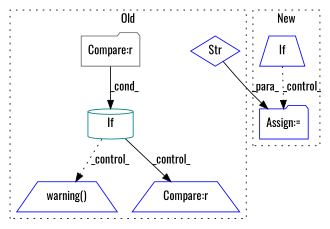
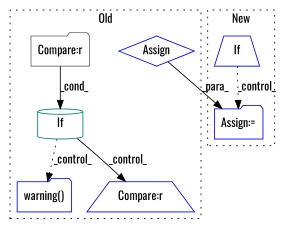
(215, 51) -> (157, 51)
(67, 197) -> (44, 197)
